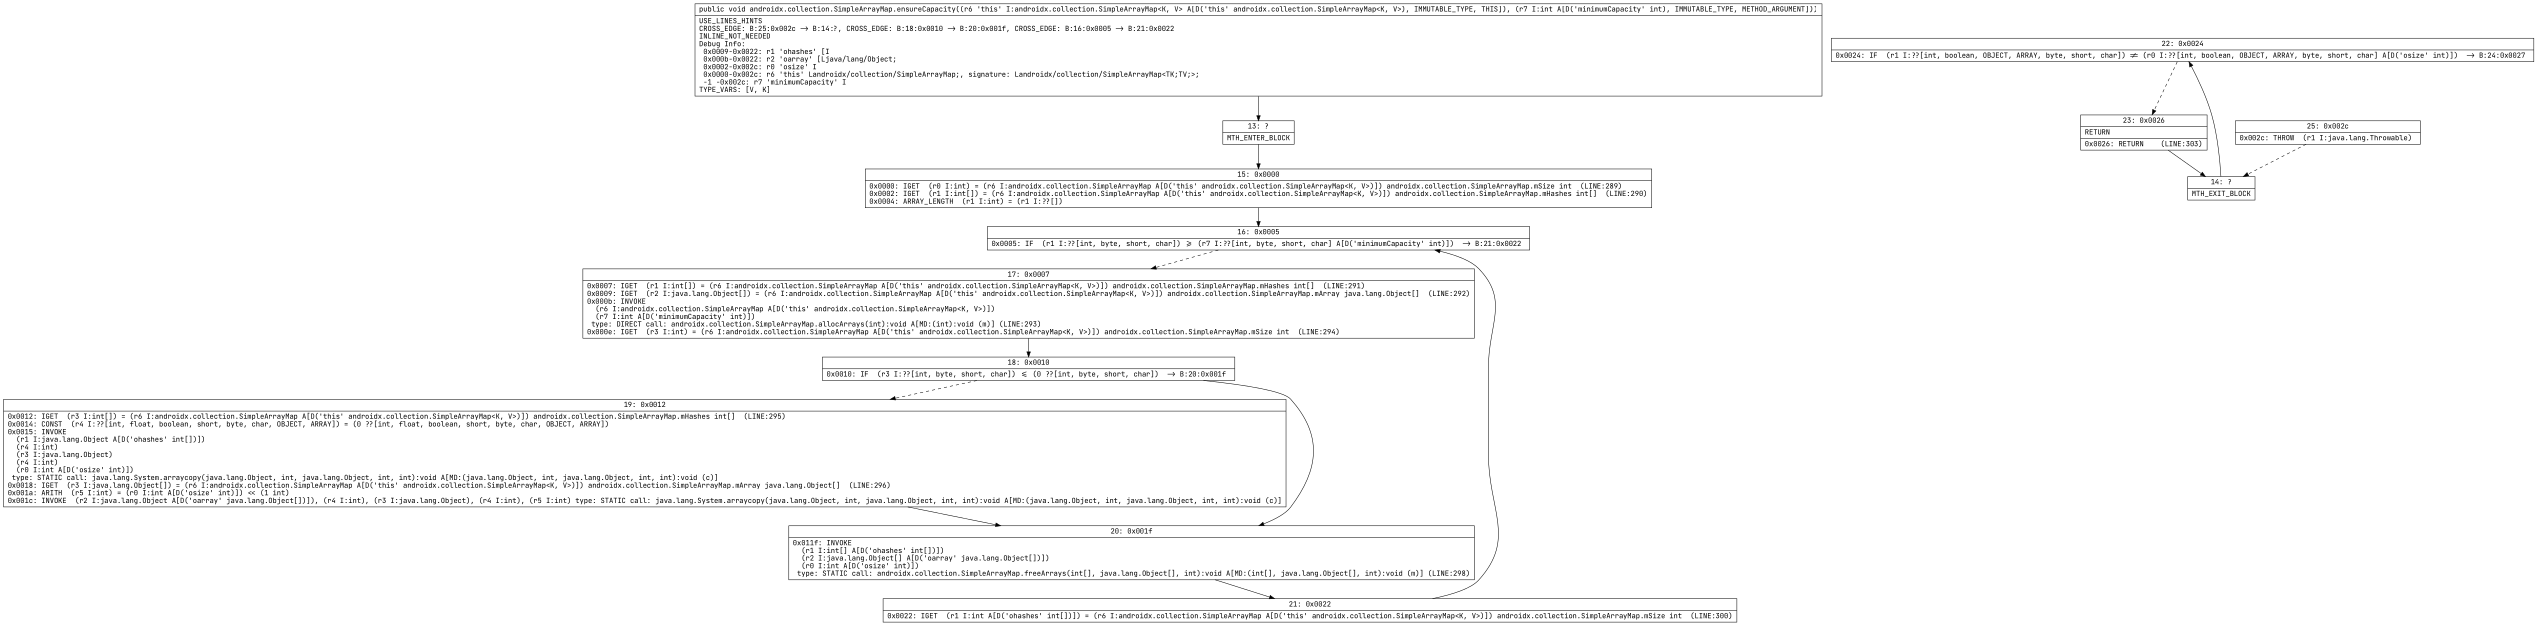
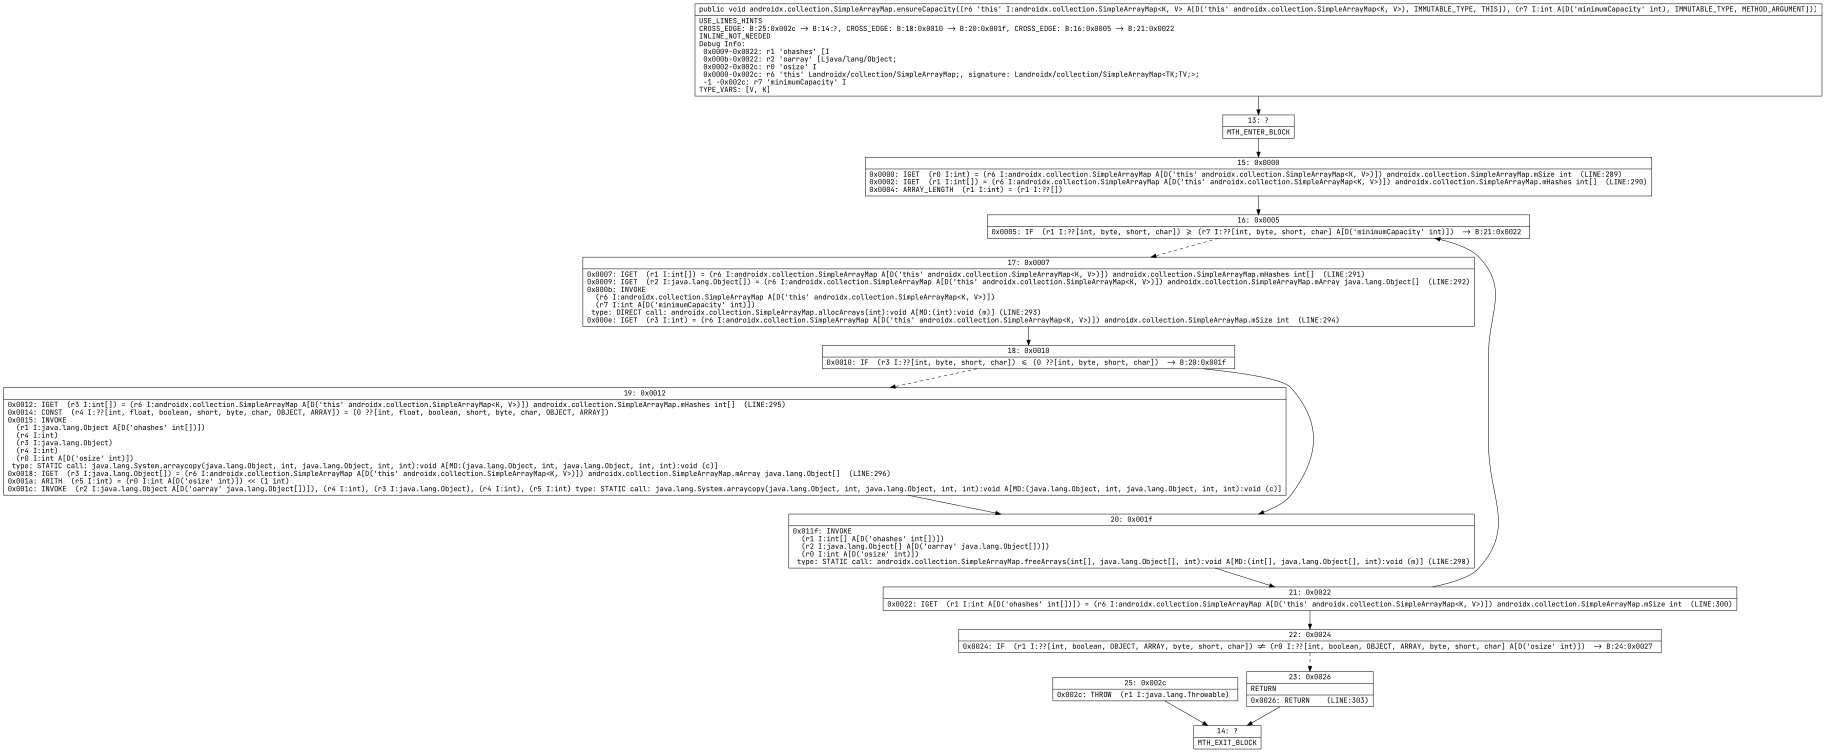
(2213, 120) -> (1310, 617)
(2277, 159) -> (1184, 712)
